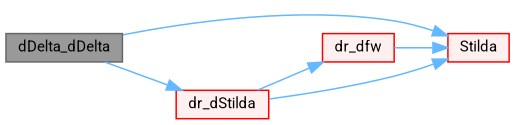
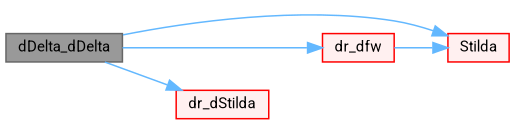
(283, 79) -> (215, 48)
(352, 85) -> none
